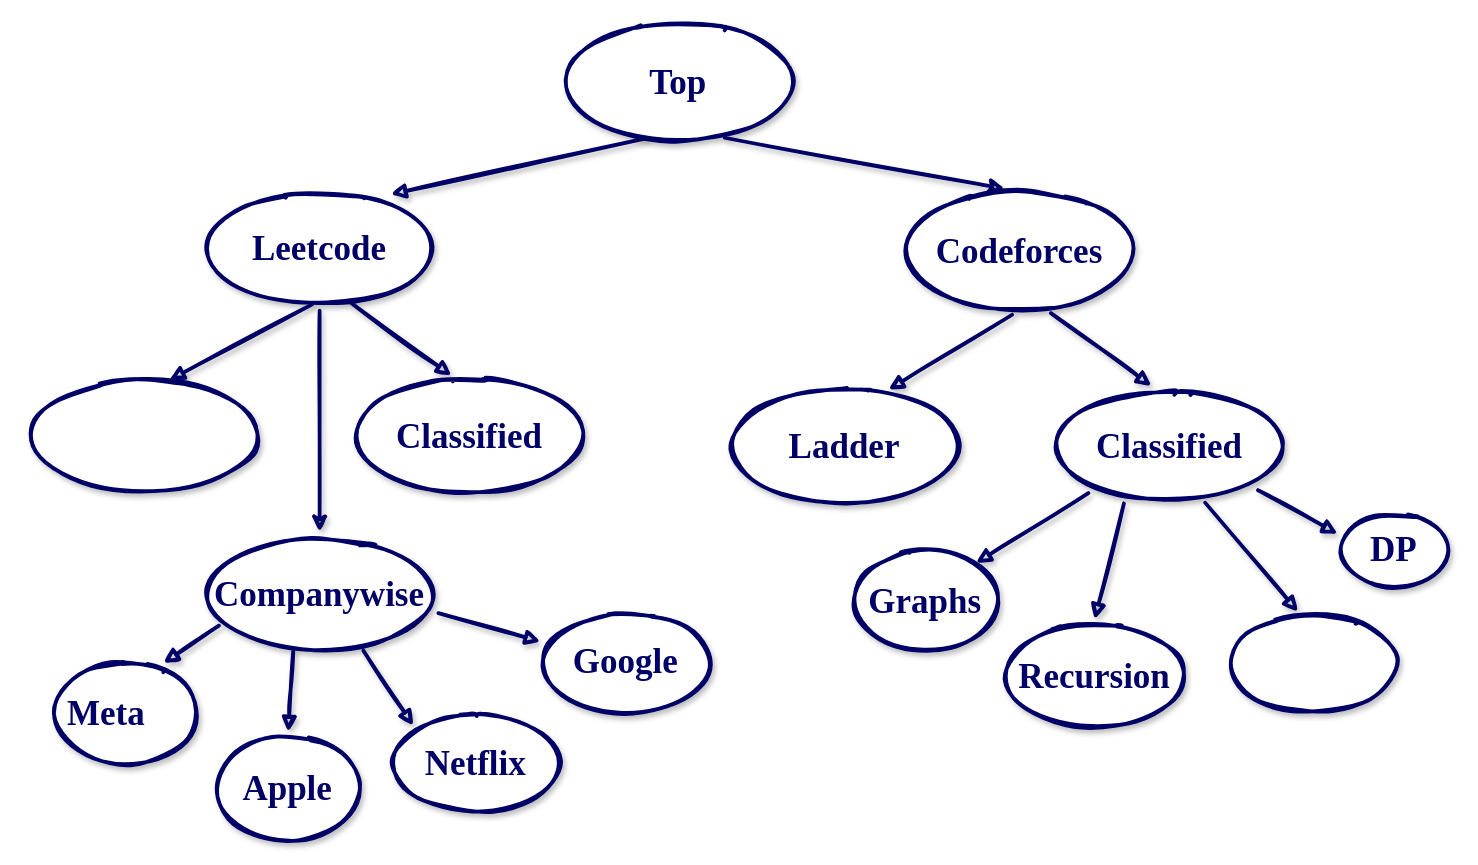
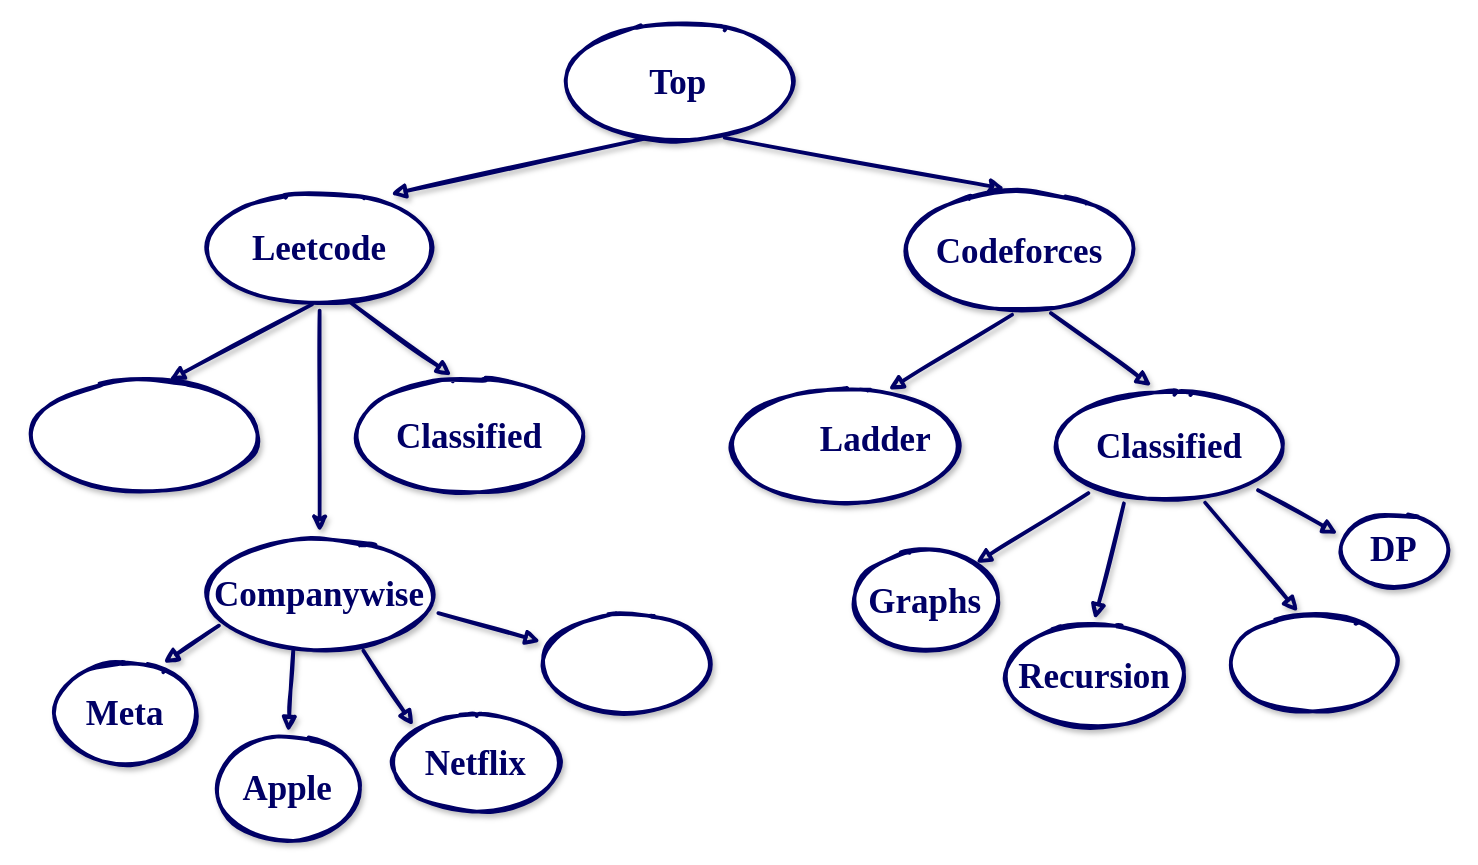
(844, 446) -> (876, 440)
(626, 661) -> none
(107, 713) -> (126, 713)
